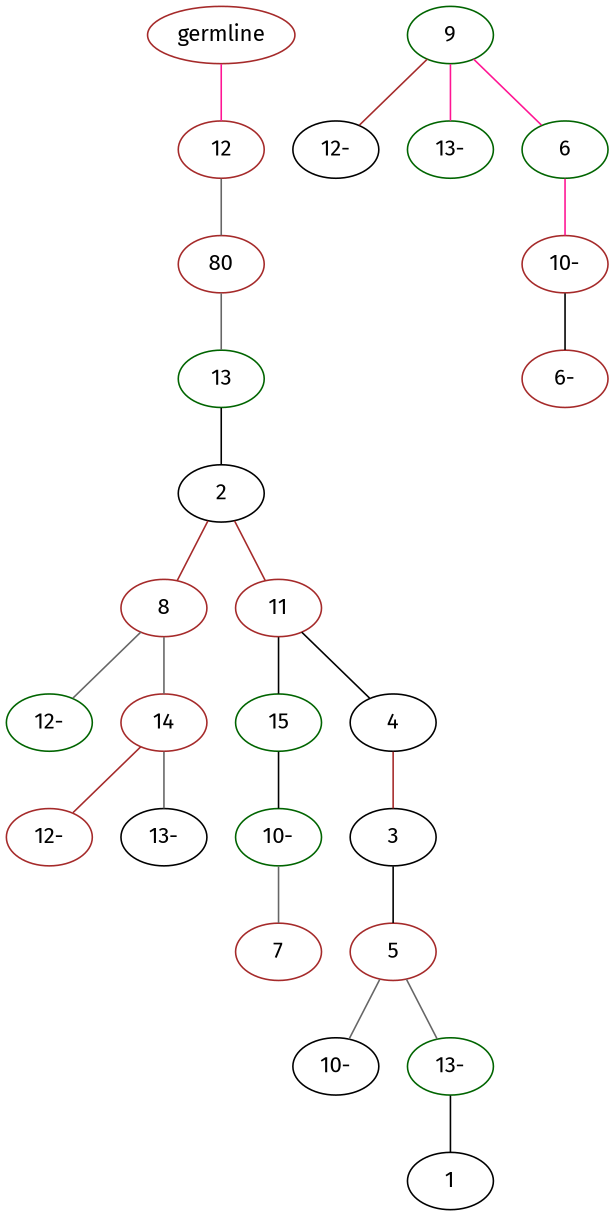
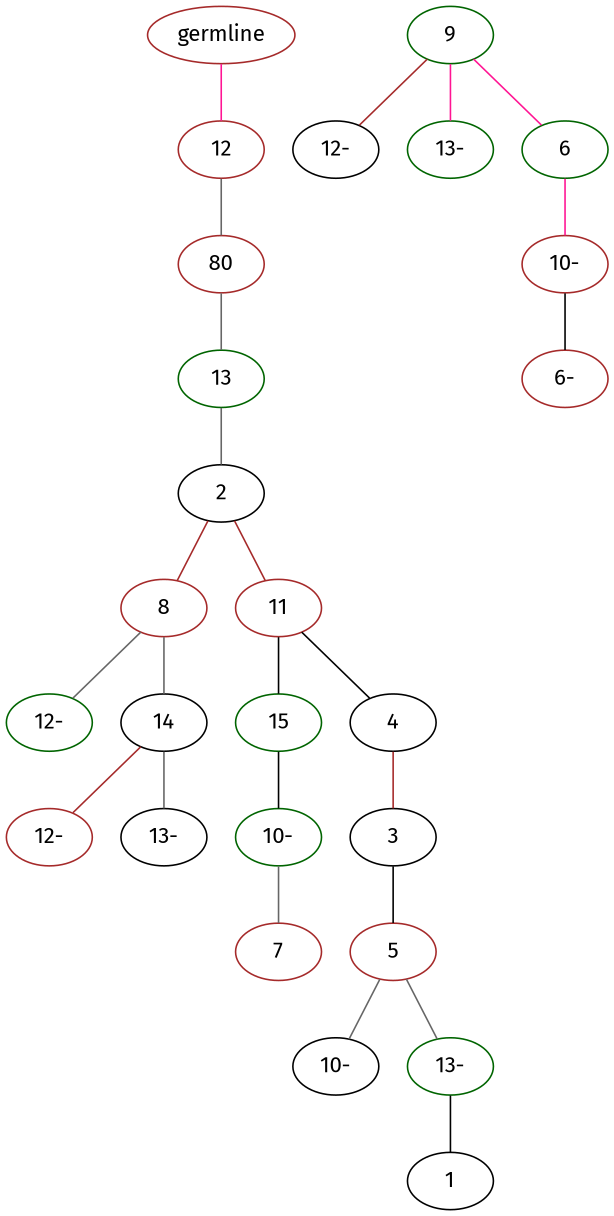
(221, 436) -> (221, 436)
(164, 723) -> (164, 723)
